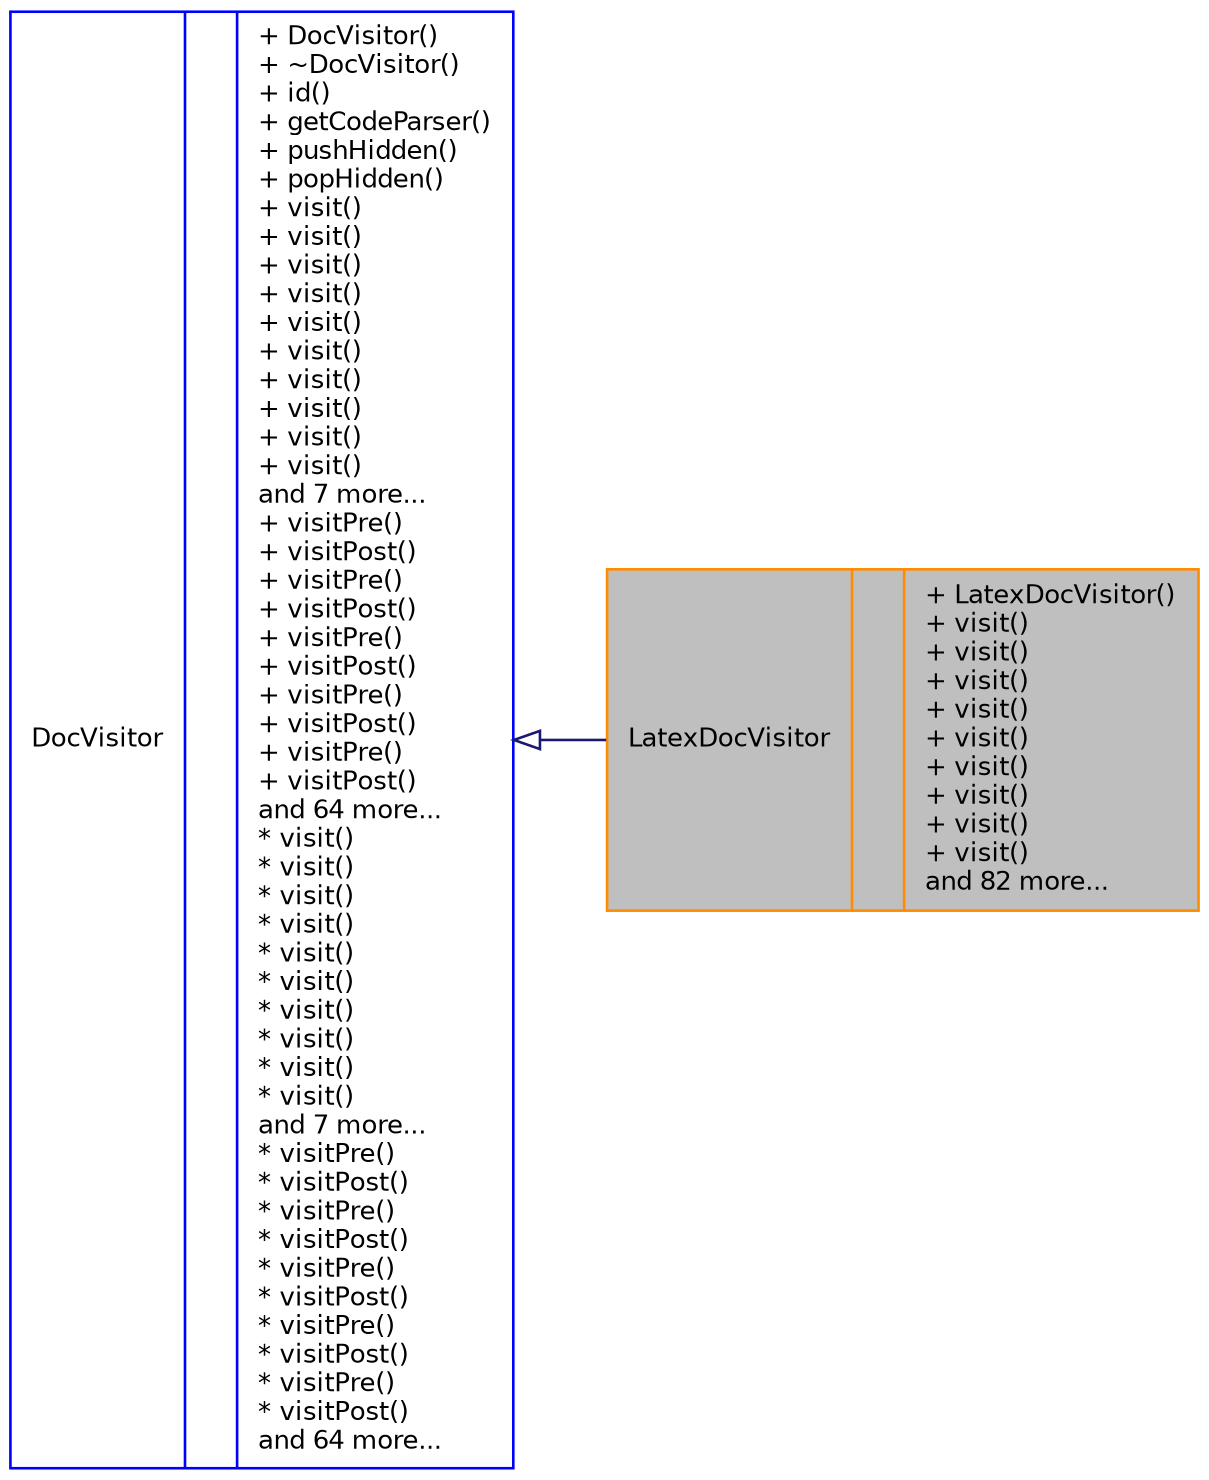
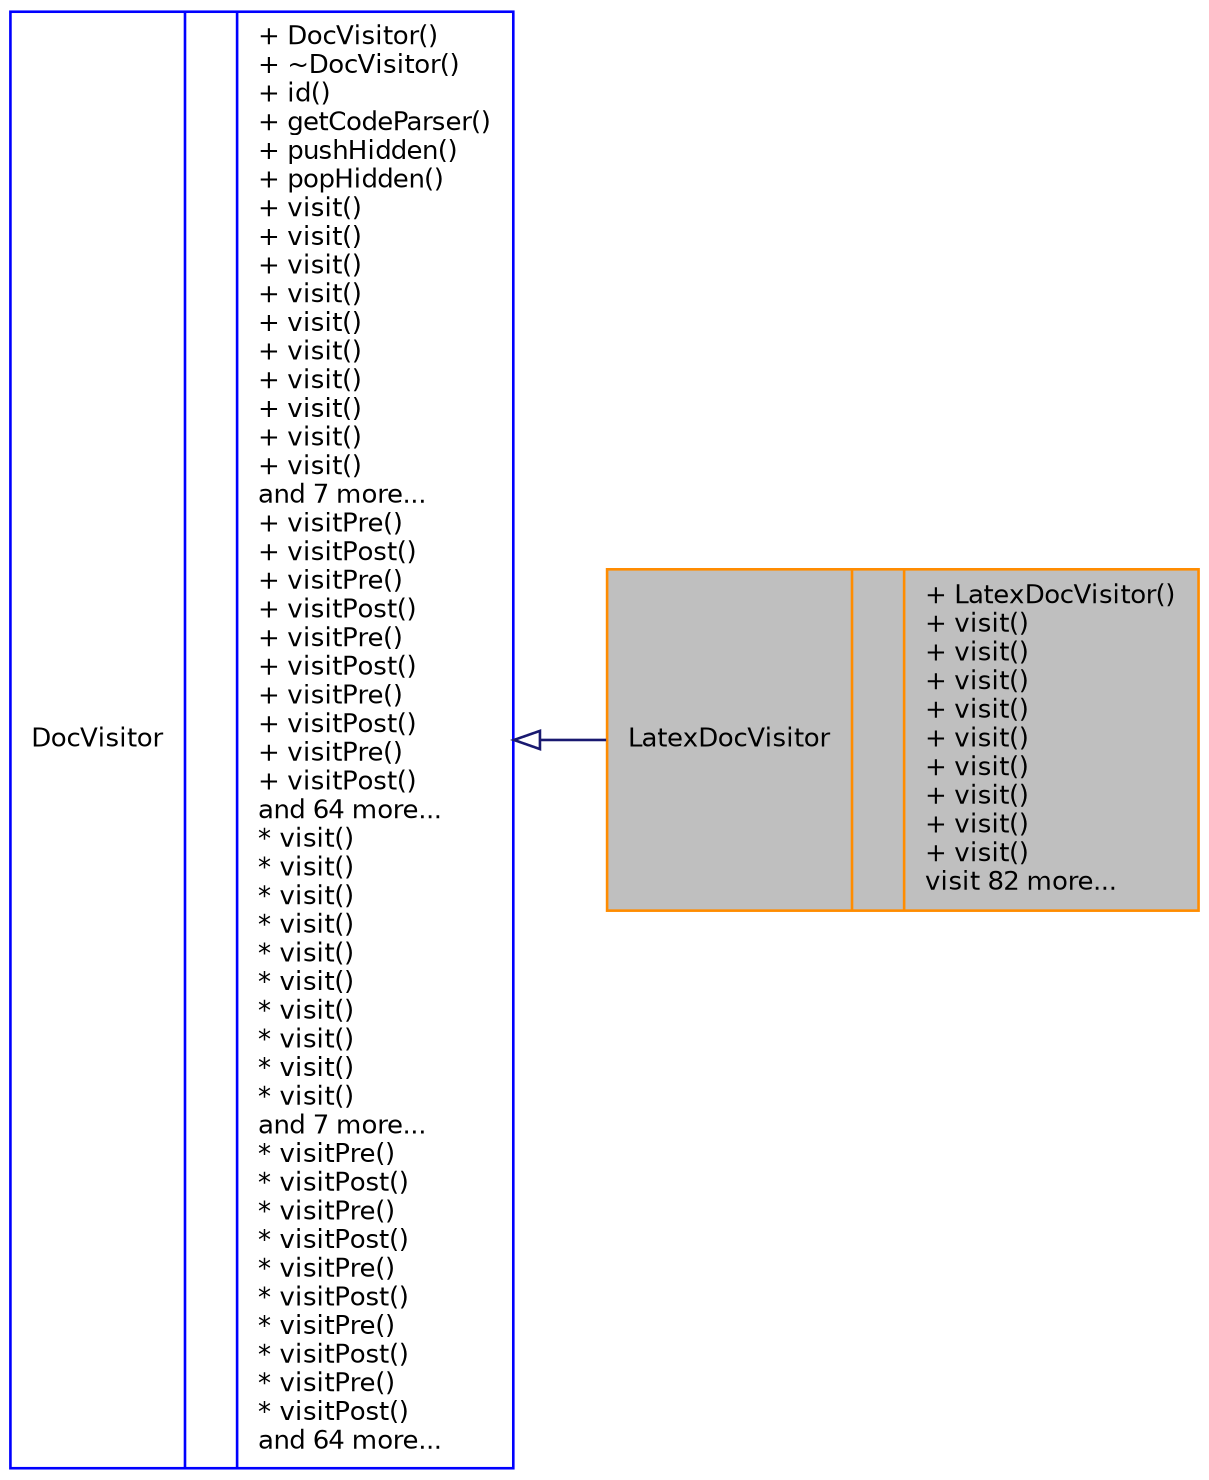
(1017, 882) -> (1021, 882)
